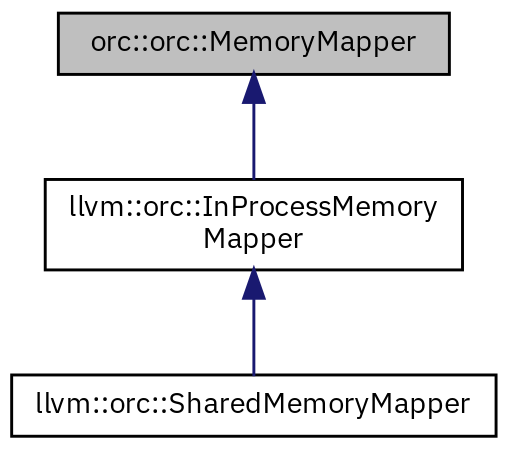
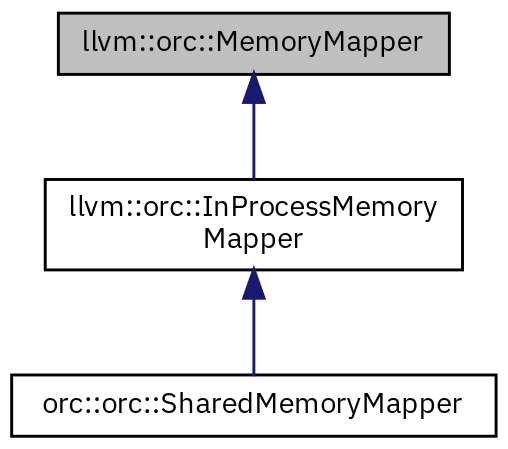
(254, 44) -> (254, 44)
(254, 406) -> (254, 406)
